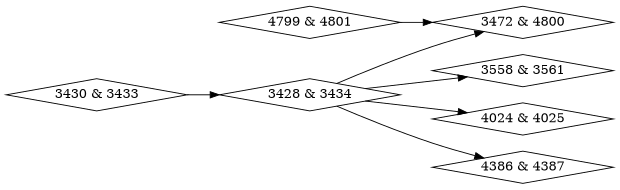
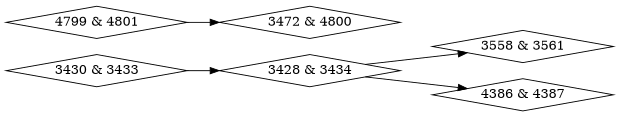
(405, 56) -> none
(523, 119) -> none
